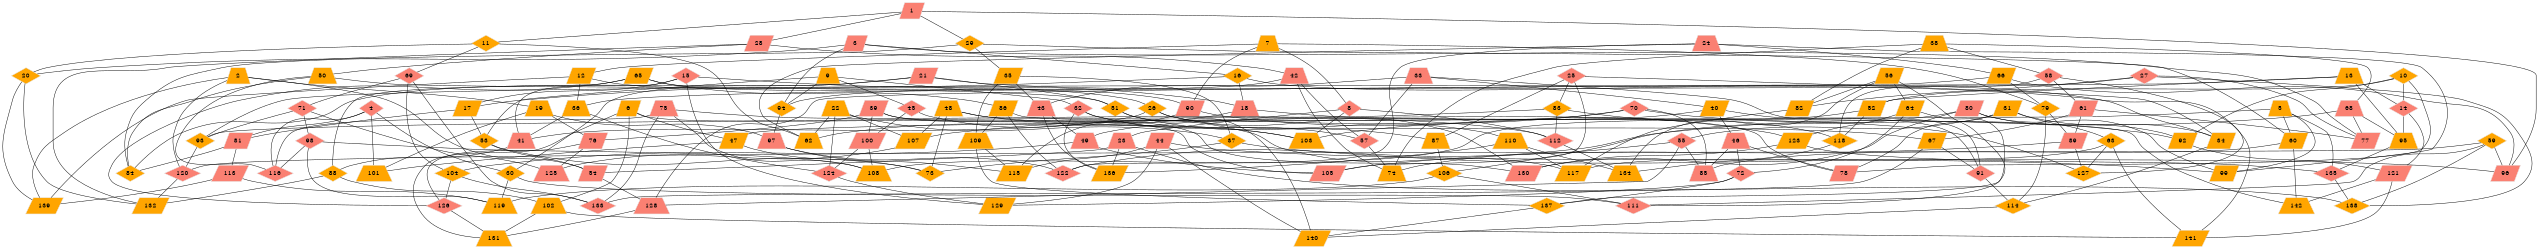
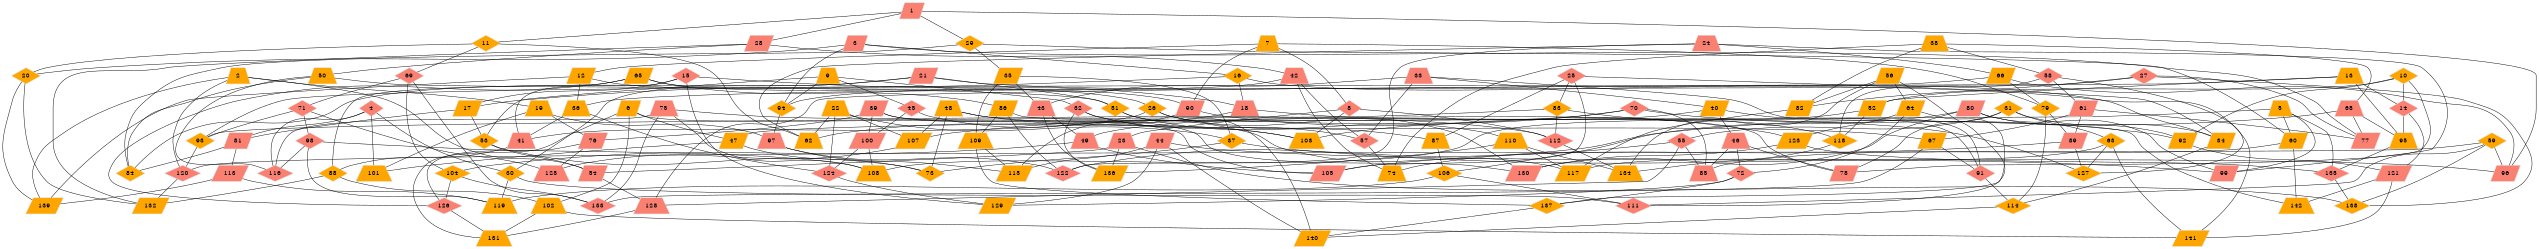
(2008, 108) -> (2009, 108)
(2224, 173) -> (2224, 173)
